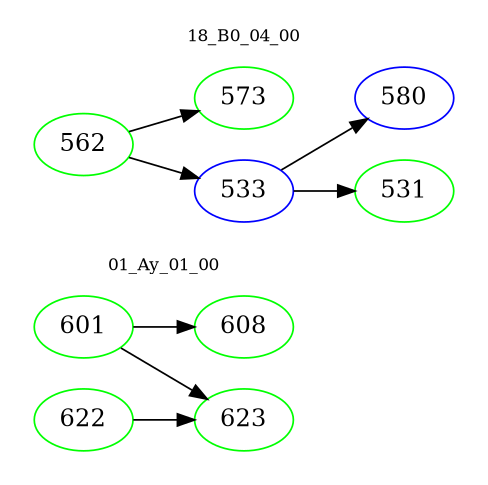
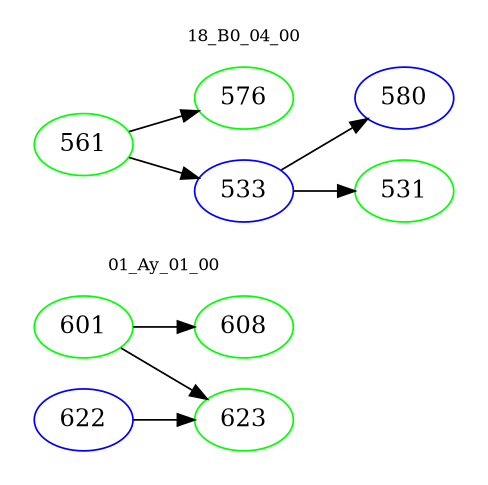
(244, 98) -> (244, 98)
(84, 145) -> (84, 145)
(84, 420) -> (84, 420)
